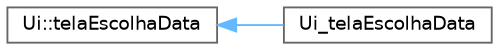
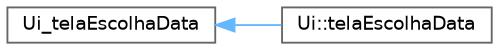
(260, 25) -> (258, 25)
